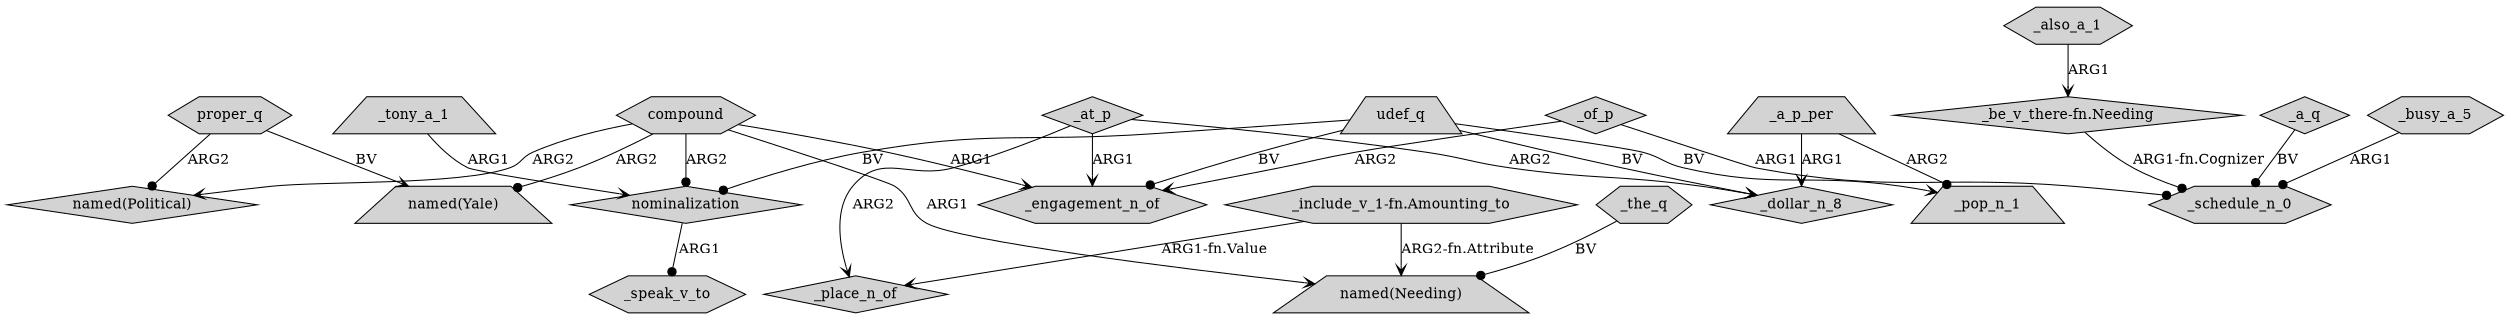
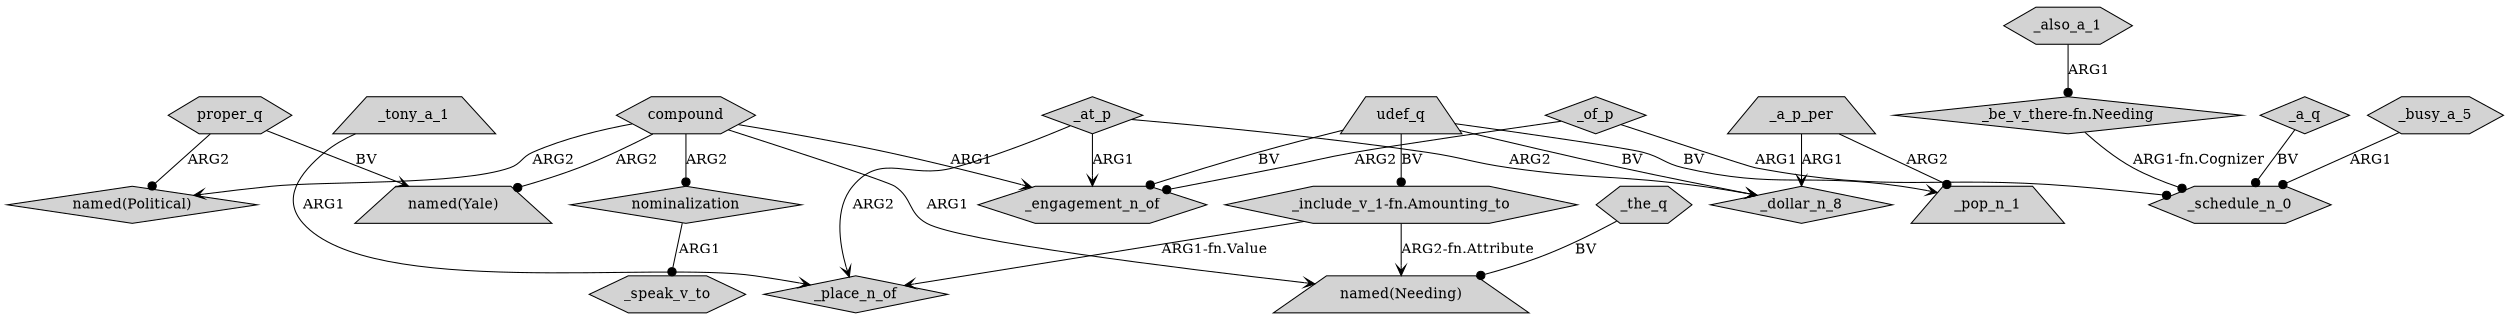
(2068, 66) -> (2068, 66)
(1021, 138) -> (1401, 156)
(1365, 151) -> (1365, 151)
(517, 178) -> (487, 271)
